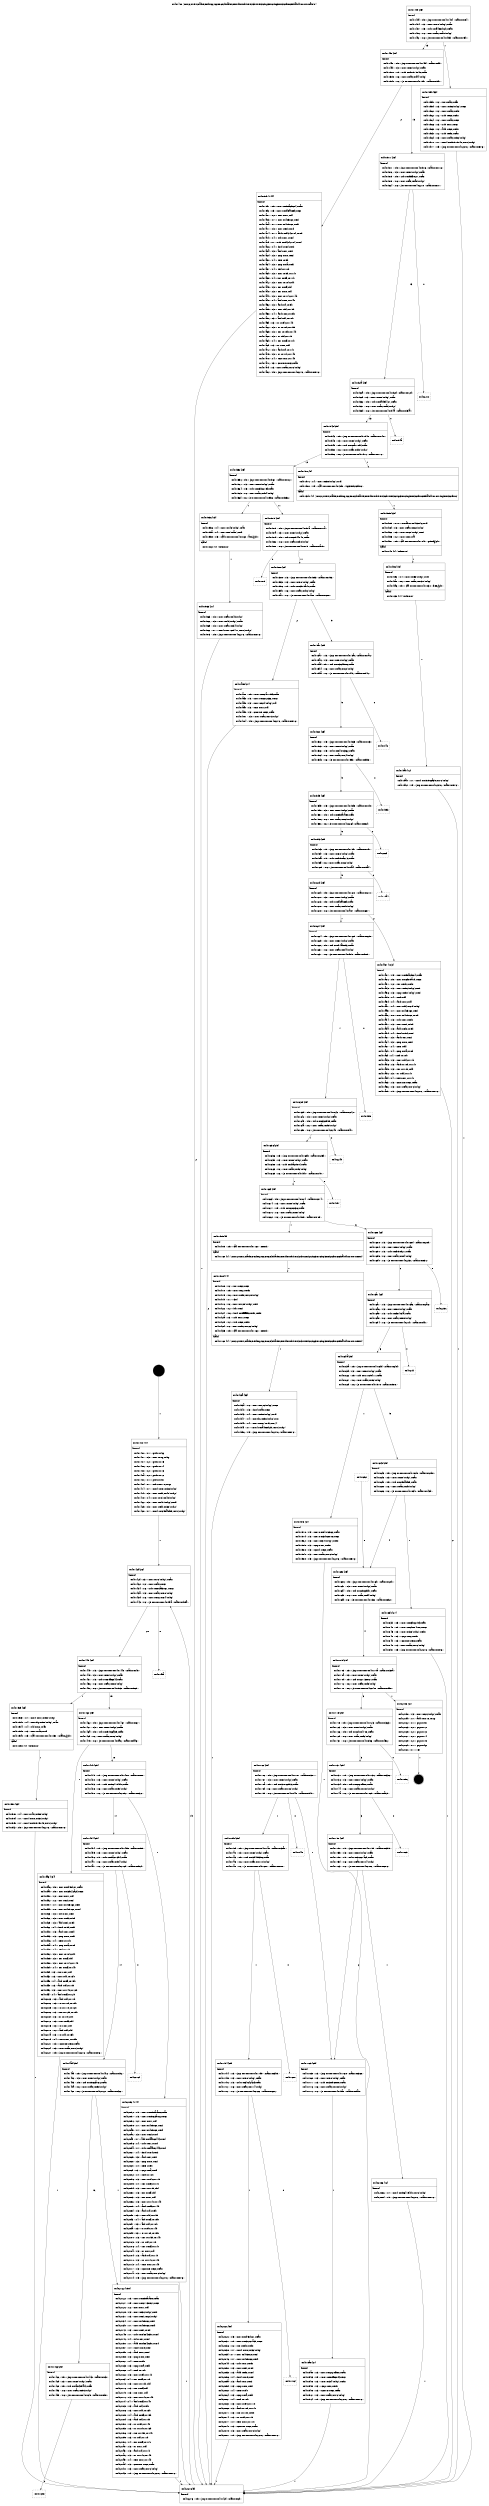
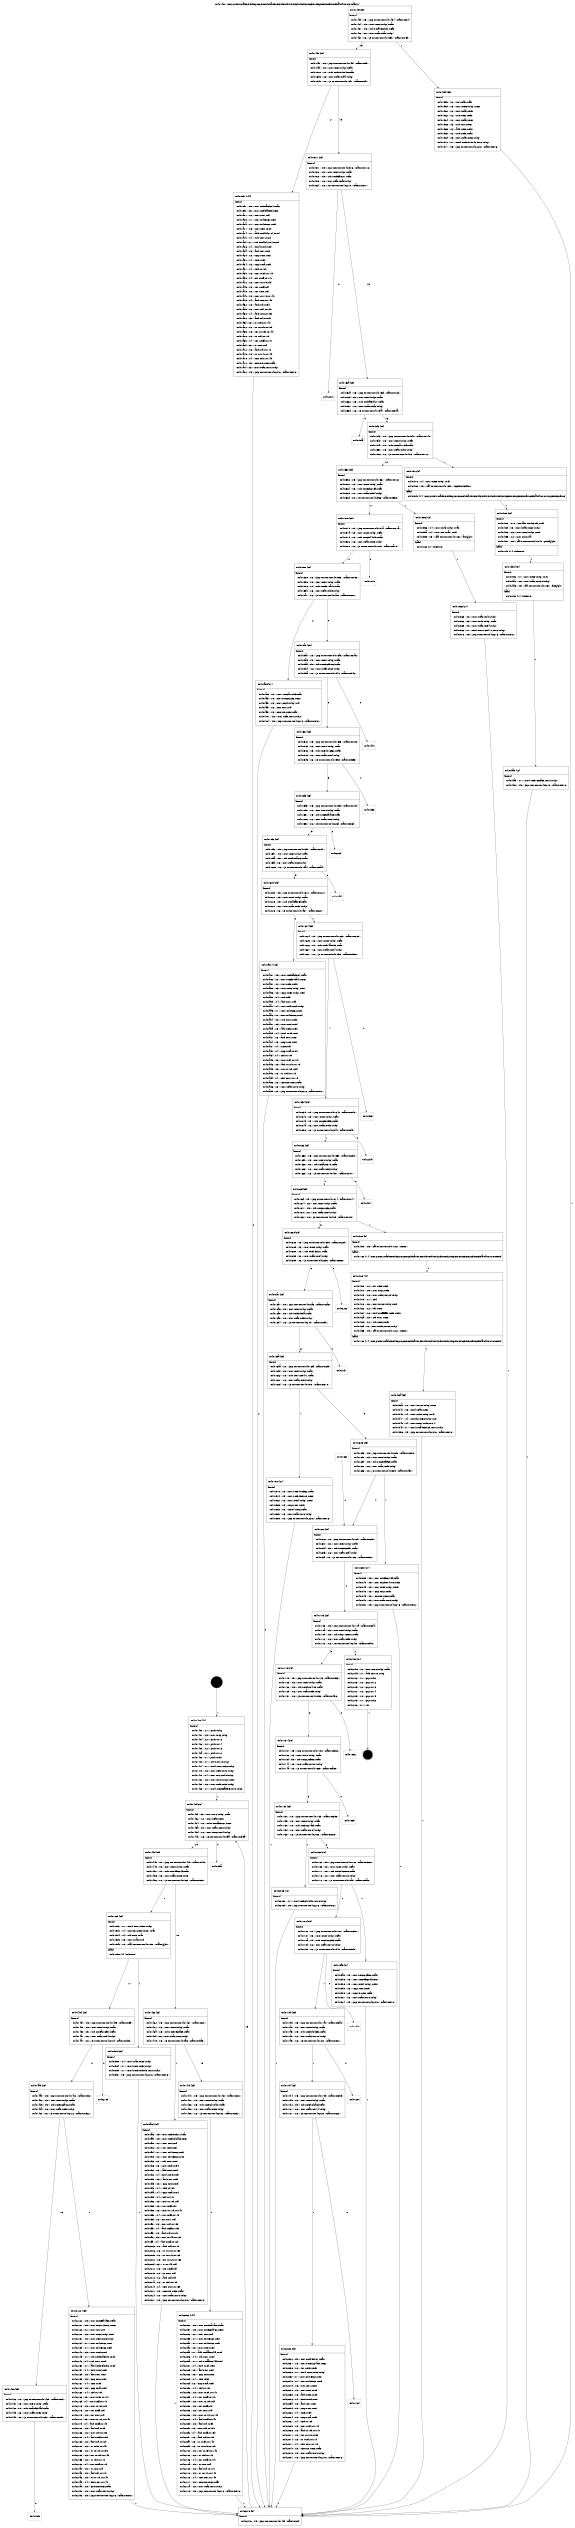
(114, 1815) -> (120, 1983)
(319, 1927) -> (340, 1900)
